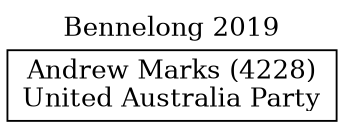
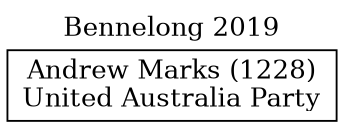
(172, 86) -> (172, 86)
